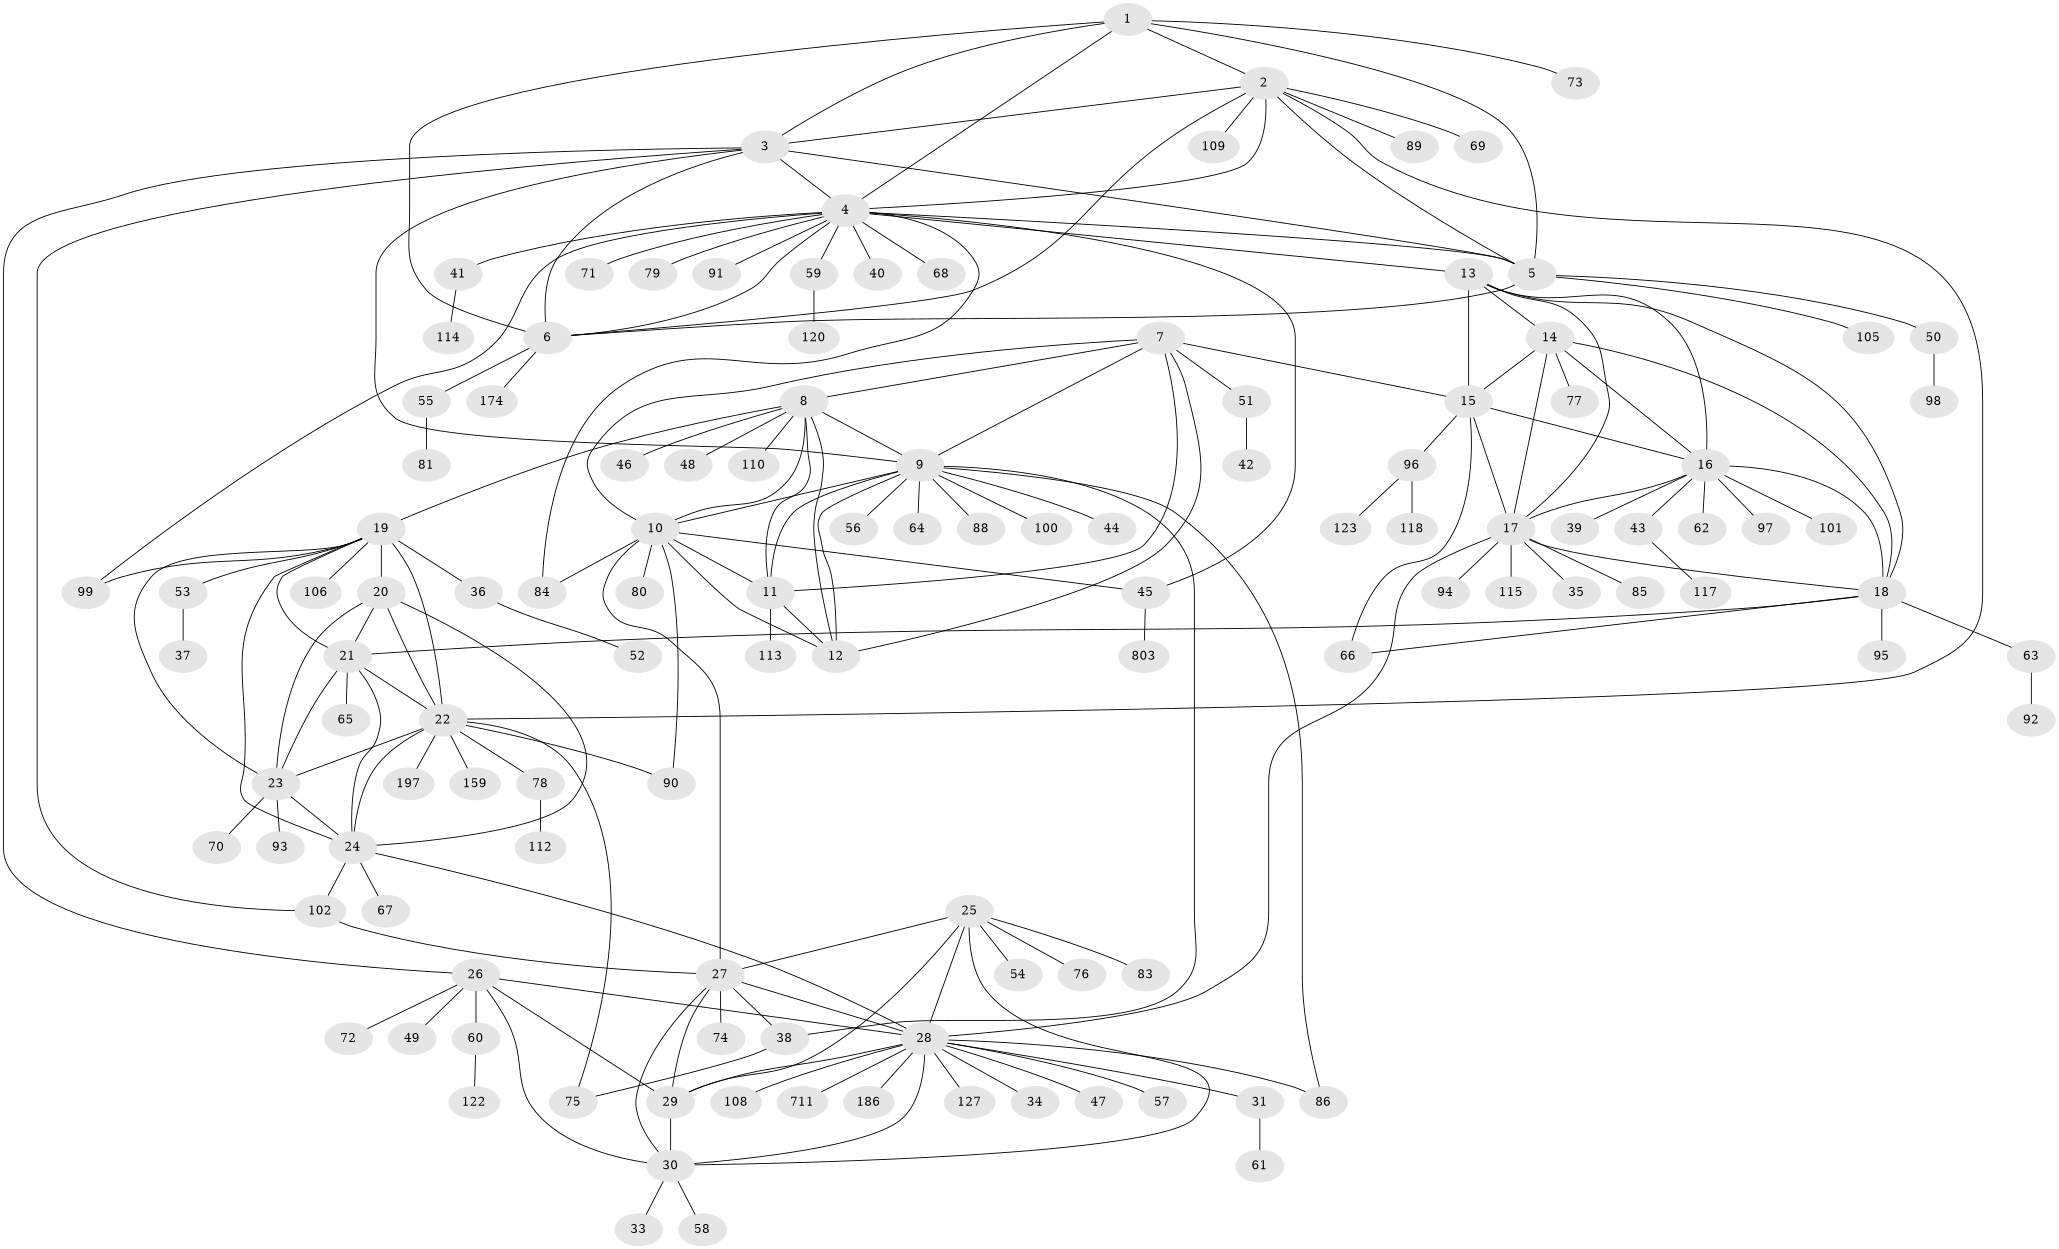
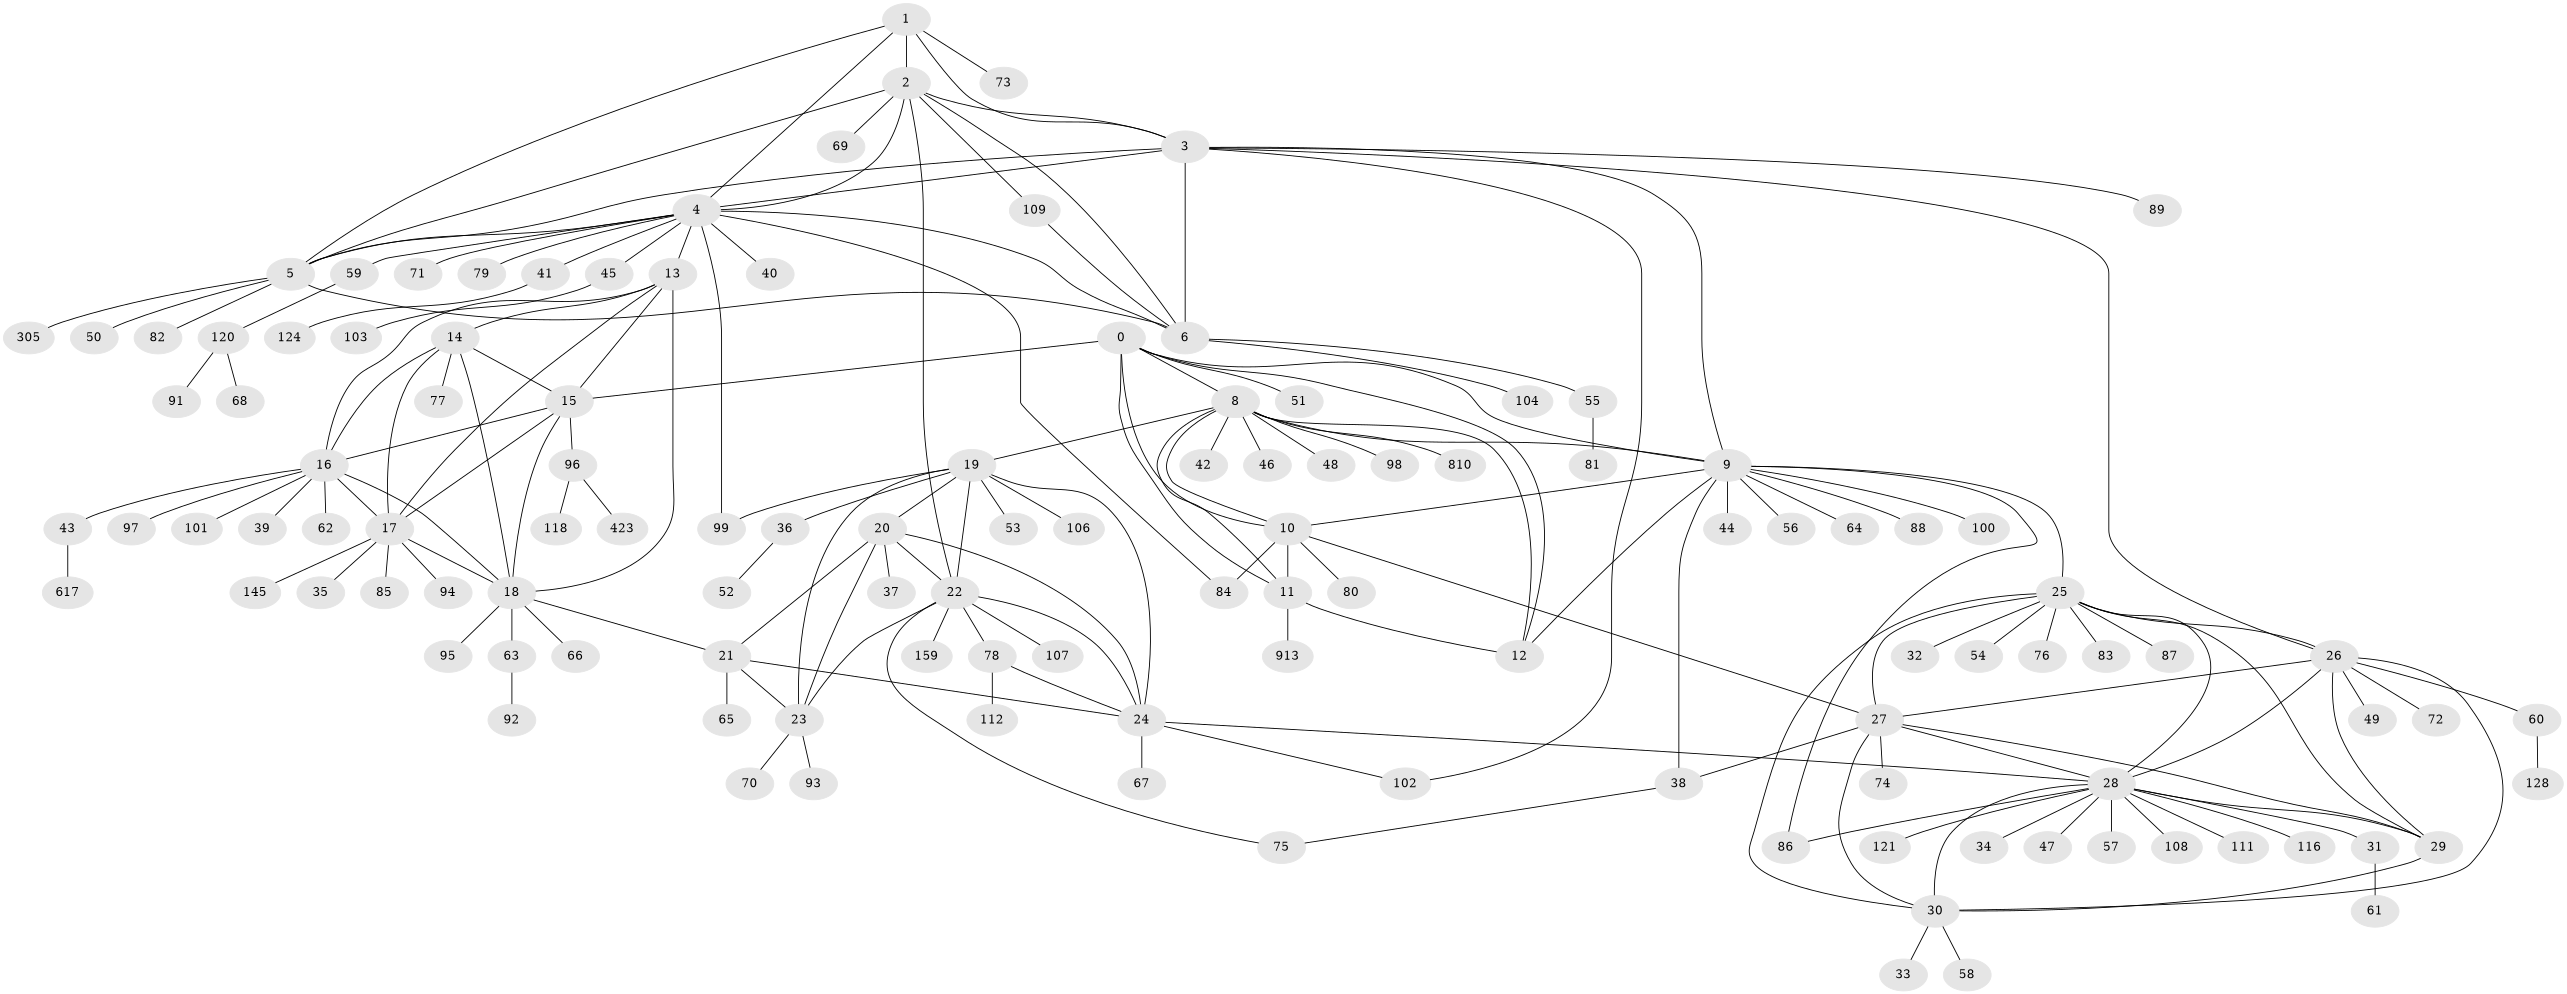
(621, 74) -> (1107, 278)
(1339, 115) -> (1675, 157)
(781, 242) -> (200, 370)
(894, 242) -> (232, 370)
none -> (158, 338)
(449, 338) -> (290, 338)
(1161, 338) -> (1121, 338)
(1869, 338) -> (29, 338)
(1934, 370) -> (1328, 437)
(492, 402) -> (1528, 402)
(1247, 434) -> (1220, 434)
(754, 465) -> (1460, 465)
(812, 501) -> (1982, 486)
(1346, 529) -> (622, 529)
(1442, 549) -> (526, 493)
(901, 561) -> none
(281, 579) -> none
(1511, 593) -> (255, 593)
(1706, 593) -> (68, 593)
(735, 606) -> none
(183, 625) -> (887, 561)
none -> (2203, 625)
(771, 656) -> (1288, 656)
(1144, 656) -> (356, 338)
none -> (1915, 656)
none -> (2170, 656)
(396, 688) -> none
(409, 784) -> (1058, 656)
(672, 784) -> none
(315, 816) -> (1066, 690)
(1269, 855) -> none
(516, 959) -> (2107, 688)
(474, 1102) -> (2538, 784)
(802, 1102) -> (2243, 848)
(869, 1102) -> (2310, 848)
(970, 1102) -> (1885, 848)
